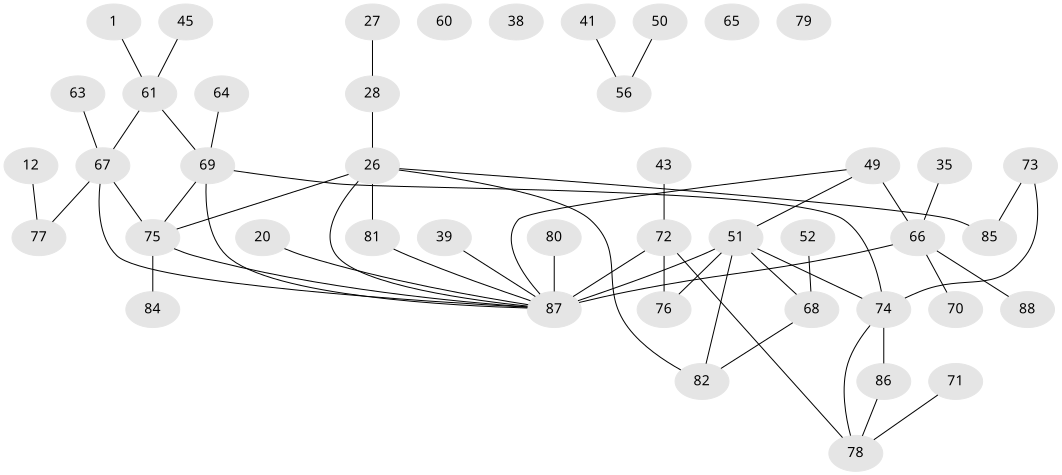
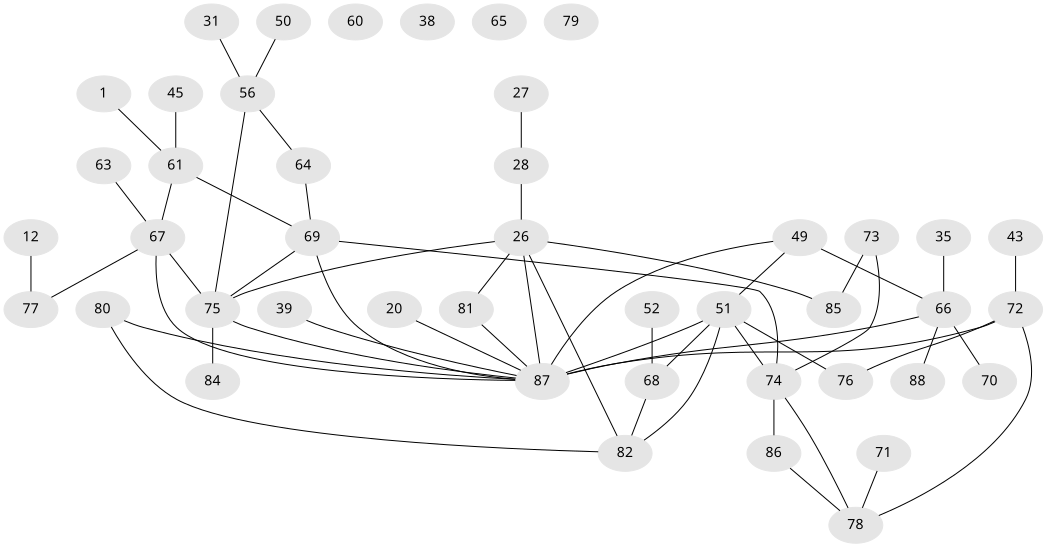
(588, 22) -> (212, 22)
none -> (276, 130)
none -> (230, 202)
none -> (336, 435)
